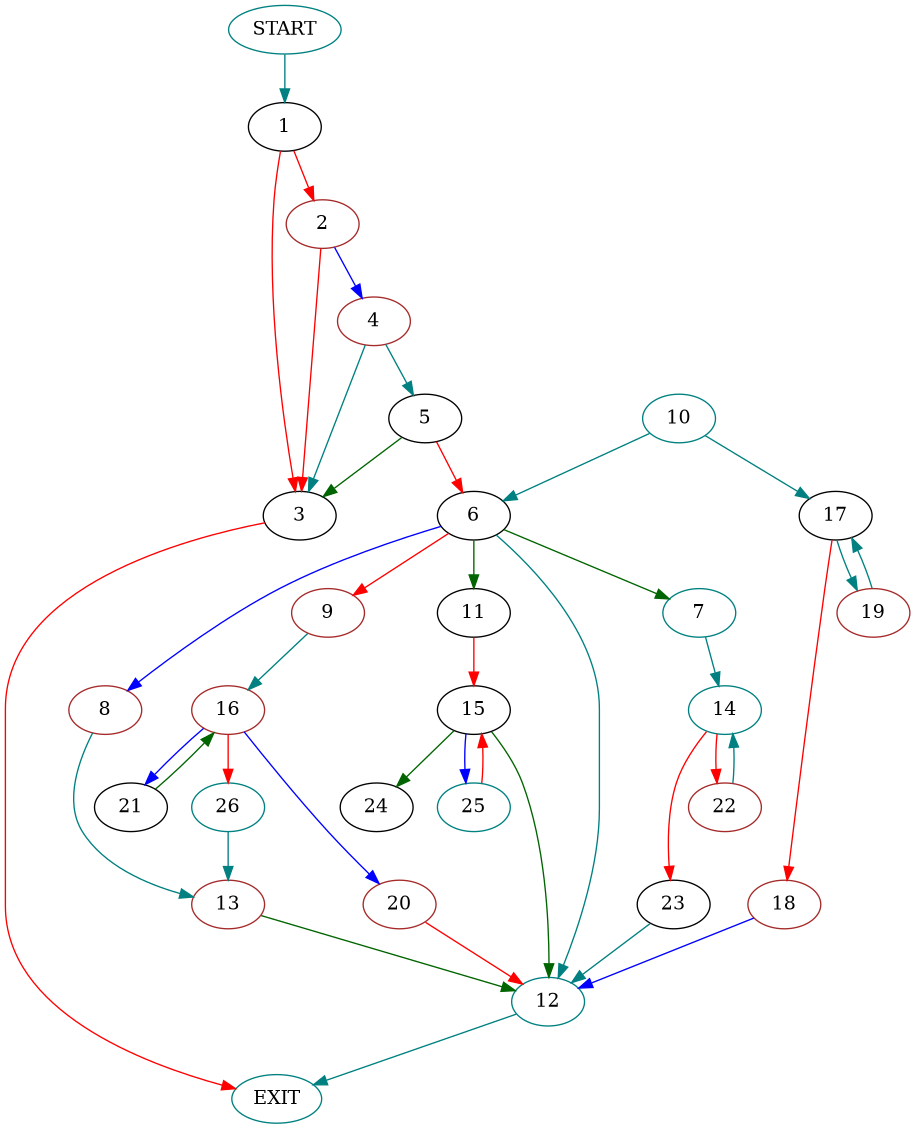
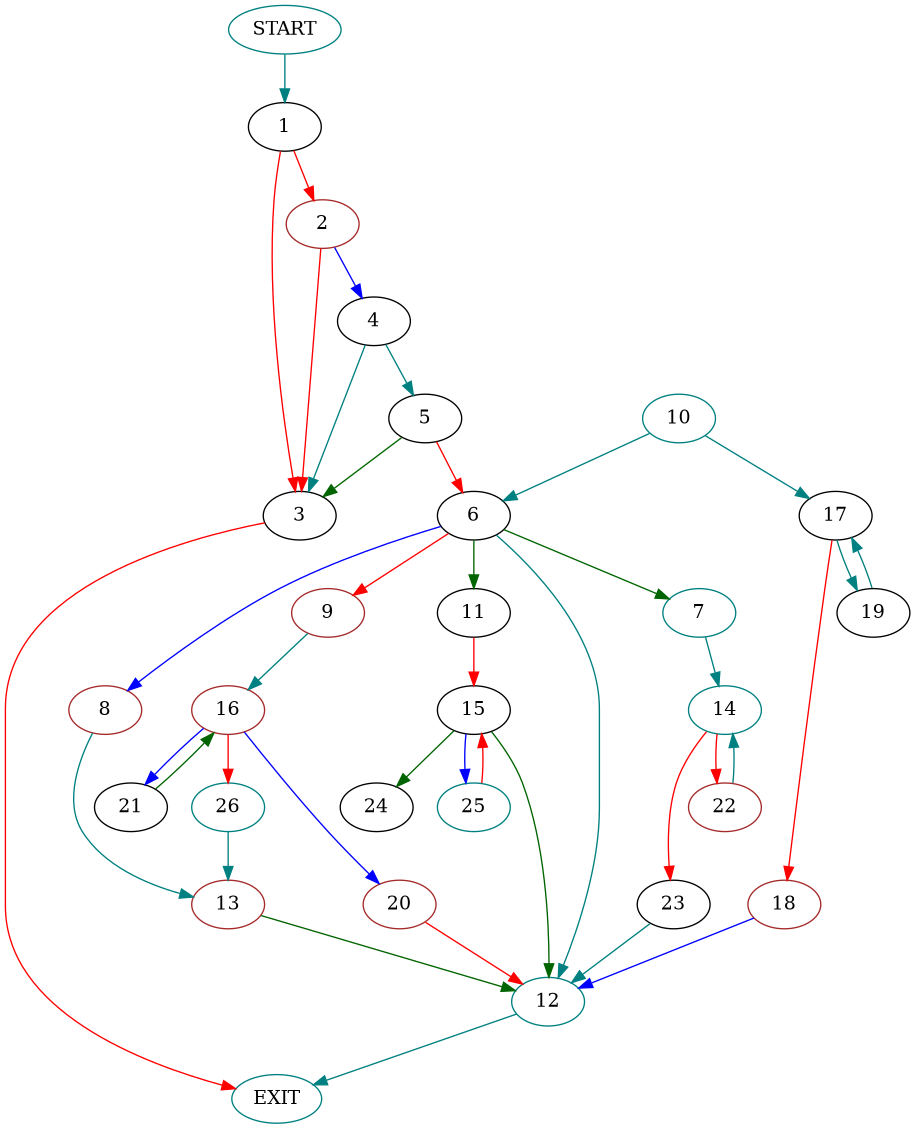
(374, 321) -> (374, 321)
(873, 613) -> (873, 613)
